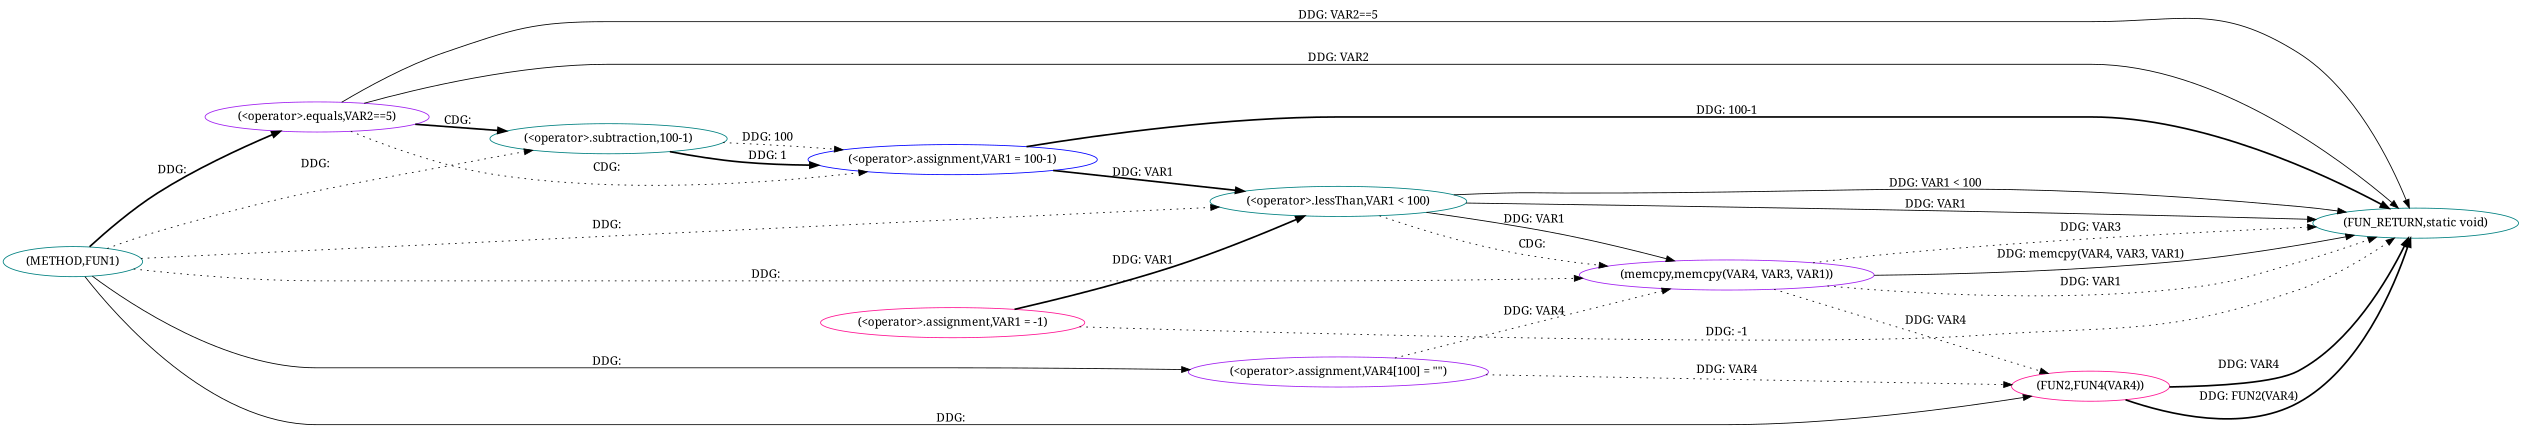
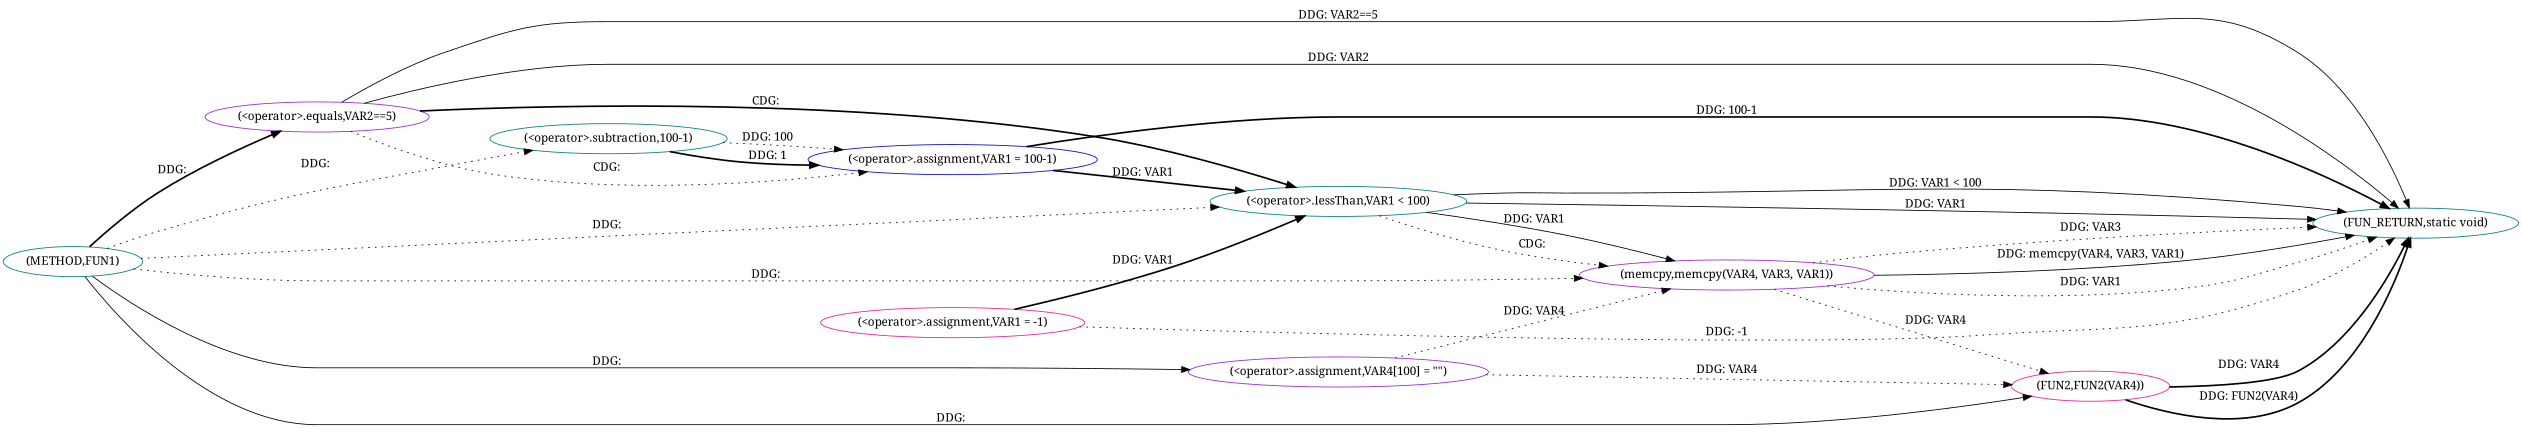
(457, 127) -> (857, 112)
(2091, 386) -> (2091, 386)
